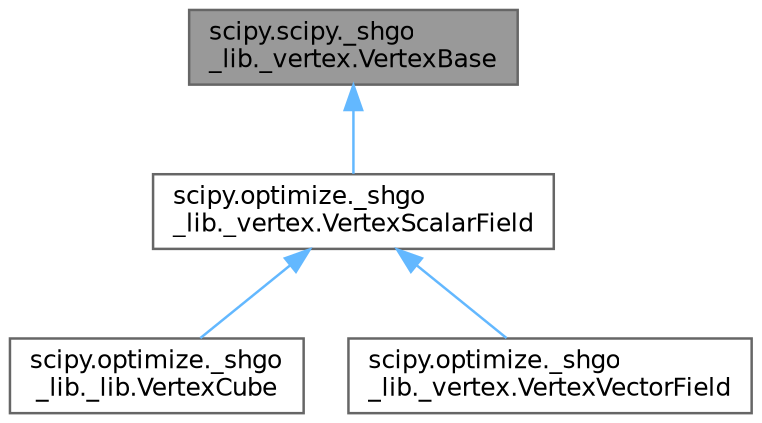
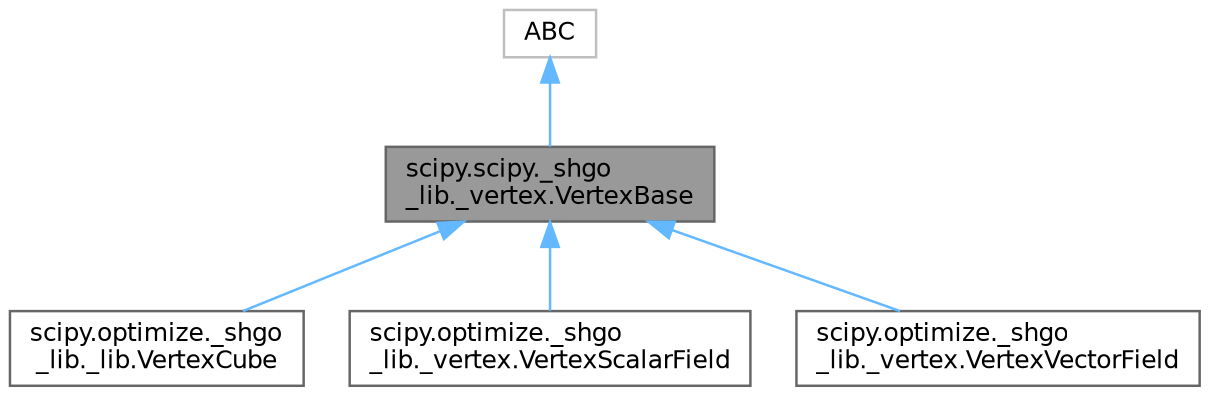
none -> (550, 34)
(245, 302) -> (342, 271)
(462, 302) -> (786, 271)
